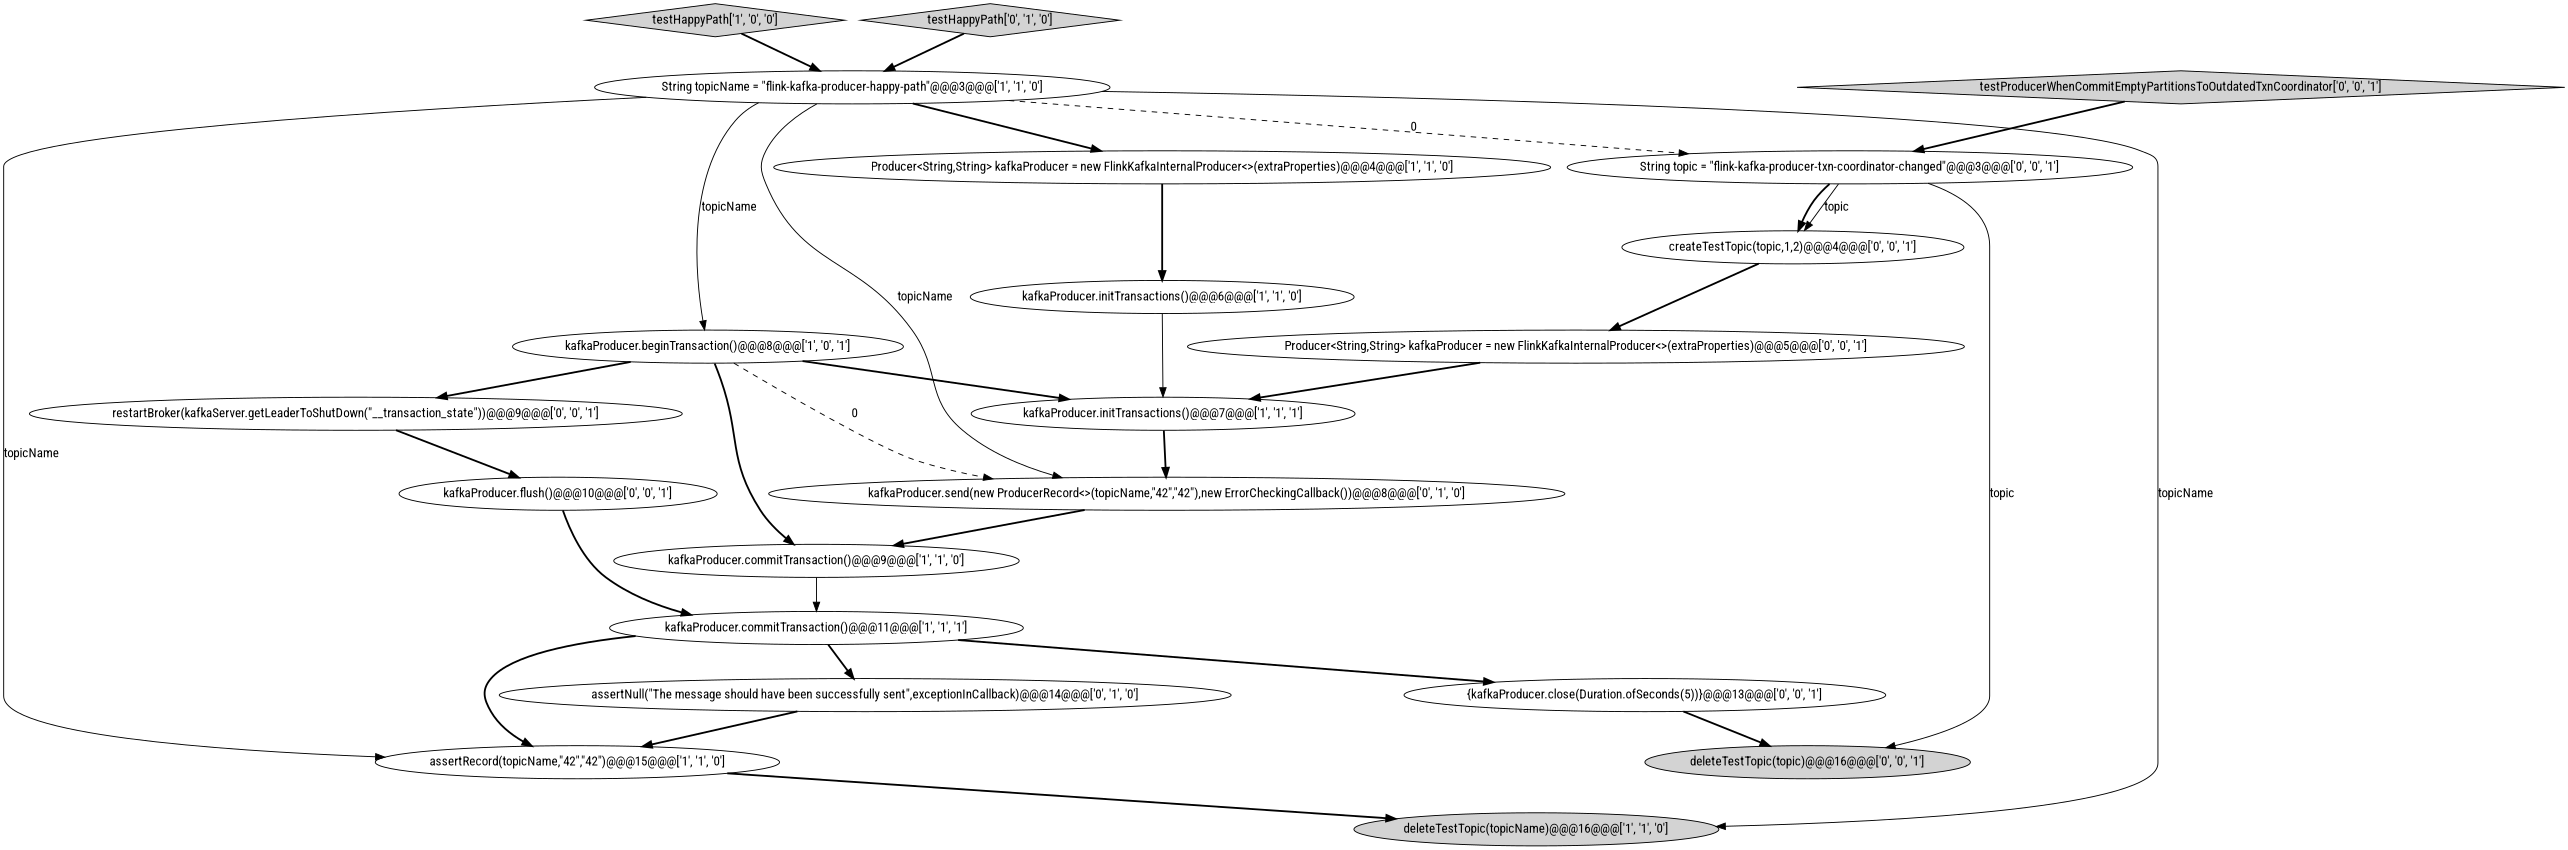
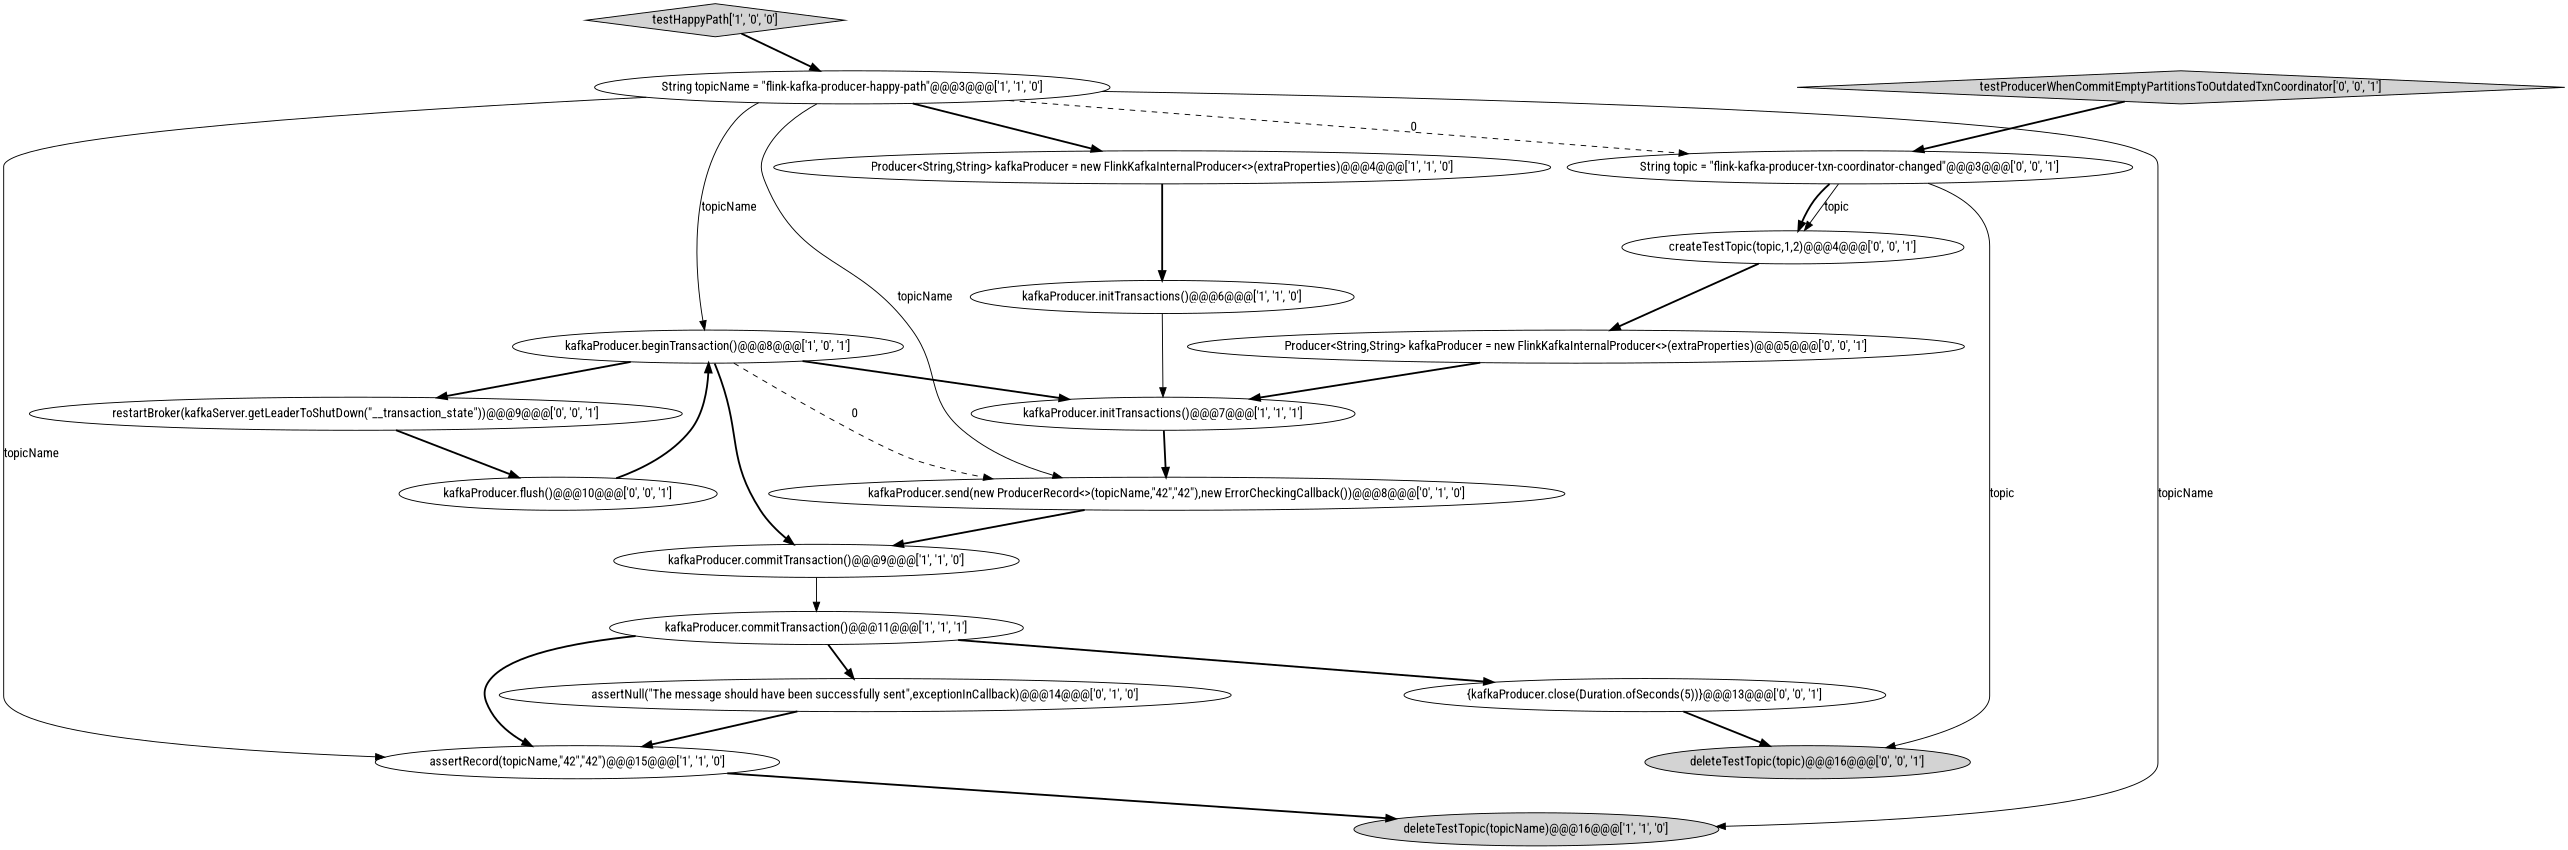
(990, 20) -> none
(607, 578) -> (681, 441)
